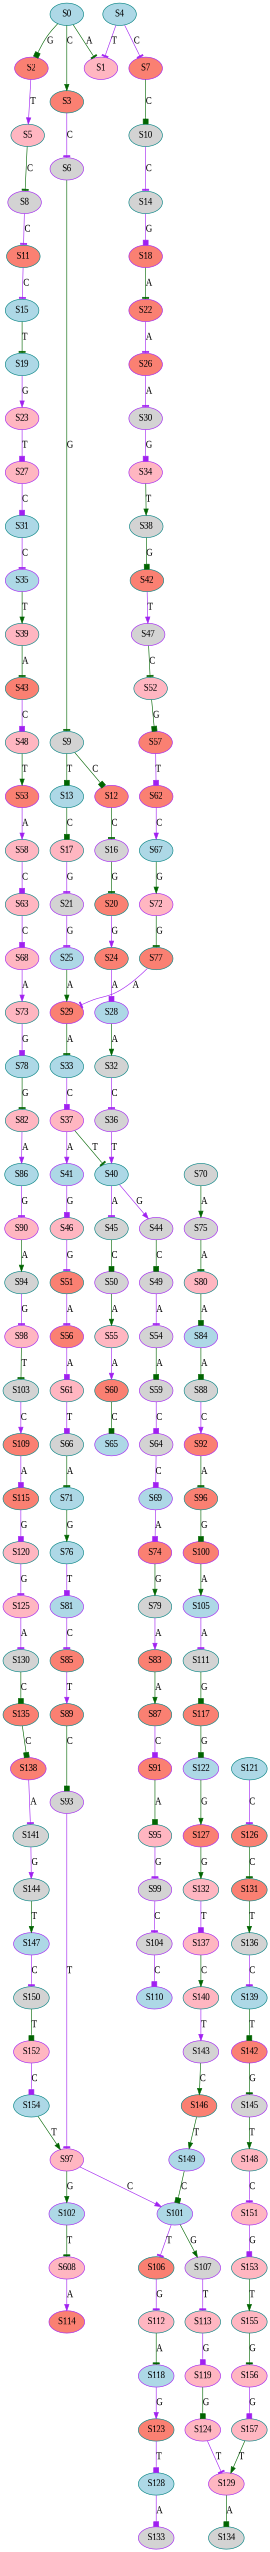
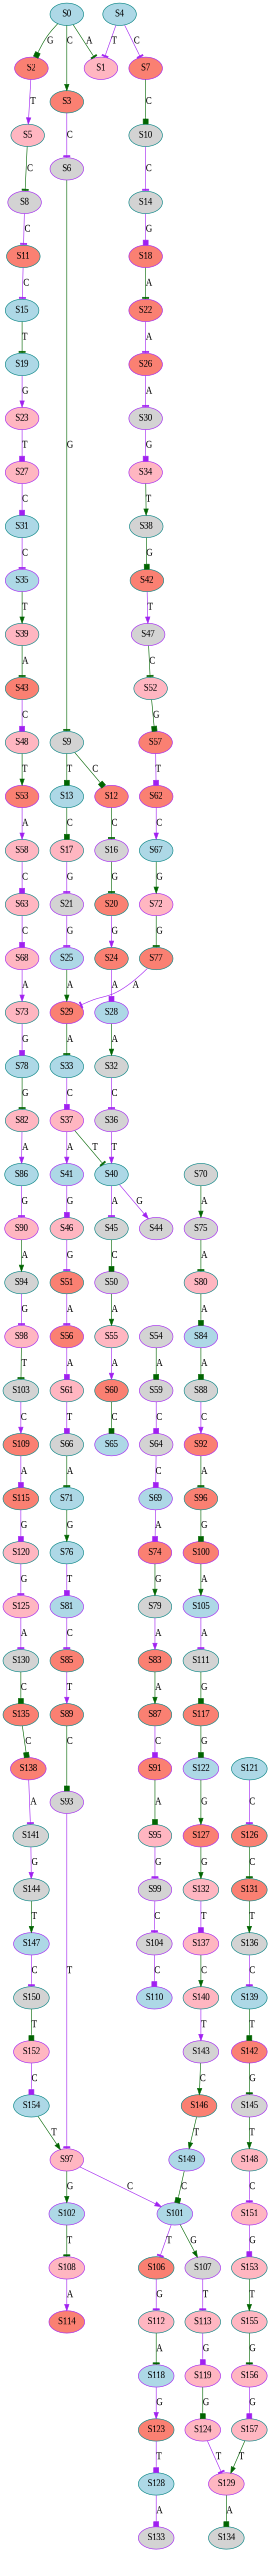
(156, 1283) -> none
(67, 2268) -> (67, 2268)
